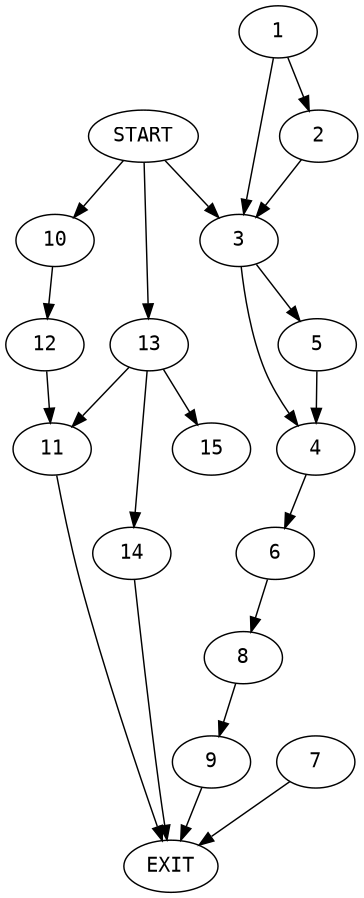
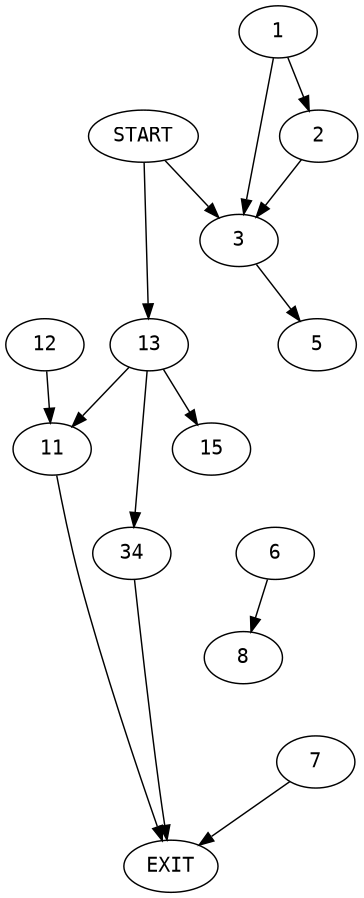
(55, 240) -> none
(316, 449) -> none
(132, 553) -> (132, 553)
(211, 762) -> none
